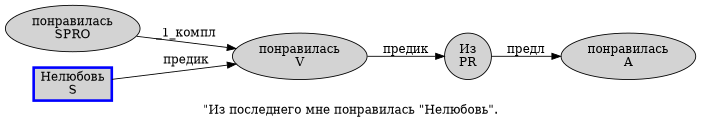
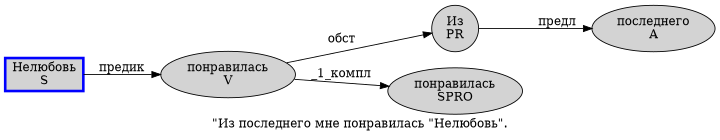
(182, 42) -> (337, 82)
(406, 50) -> (342, 39)
(628, 56) -> (654, 29)
